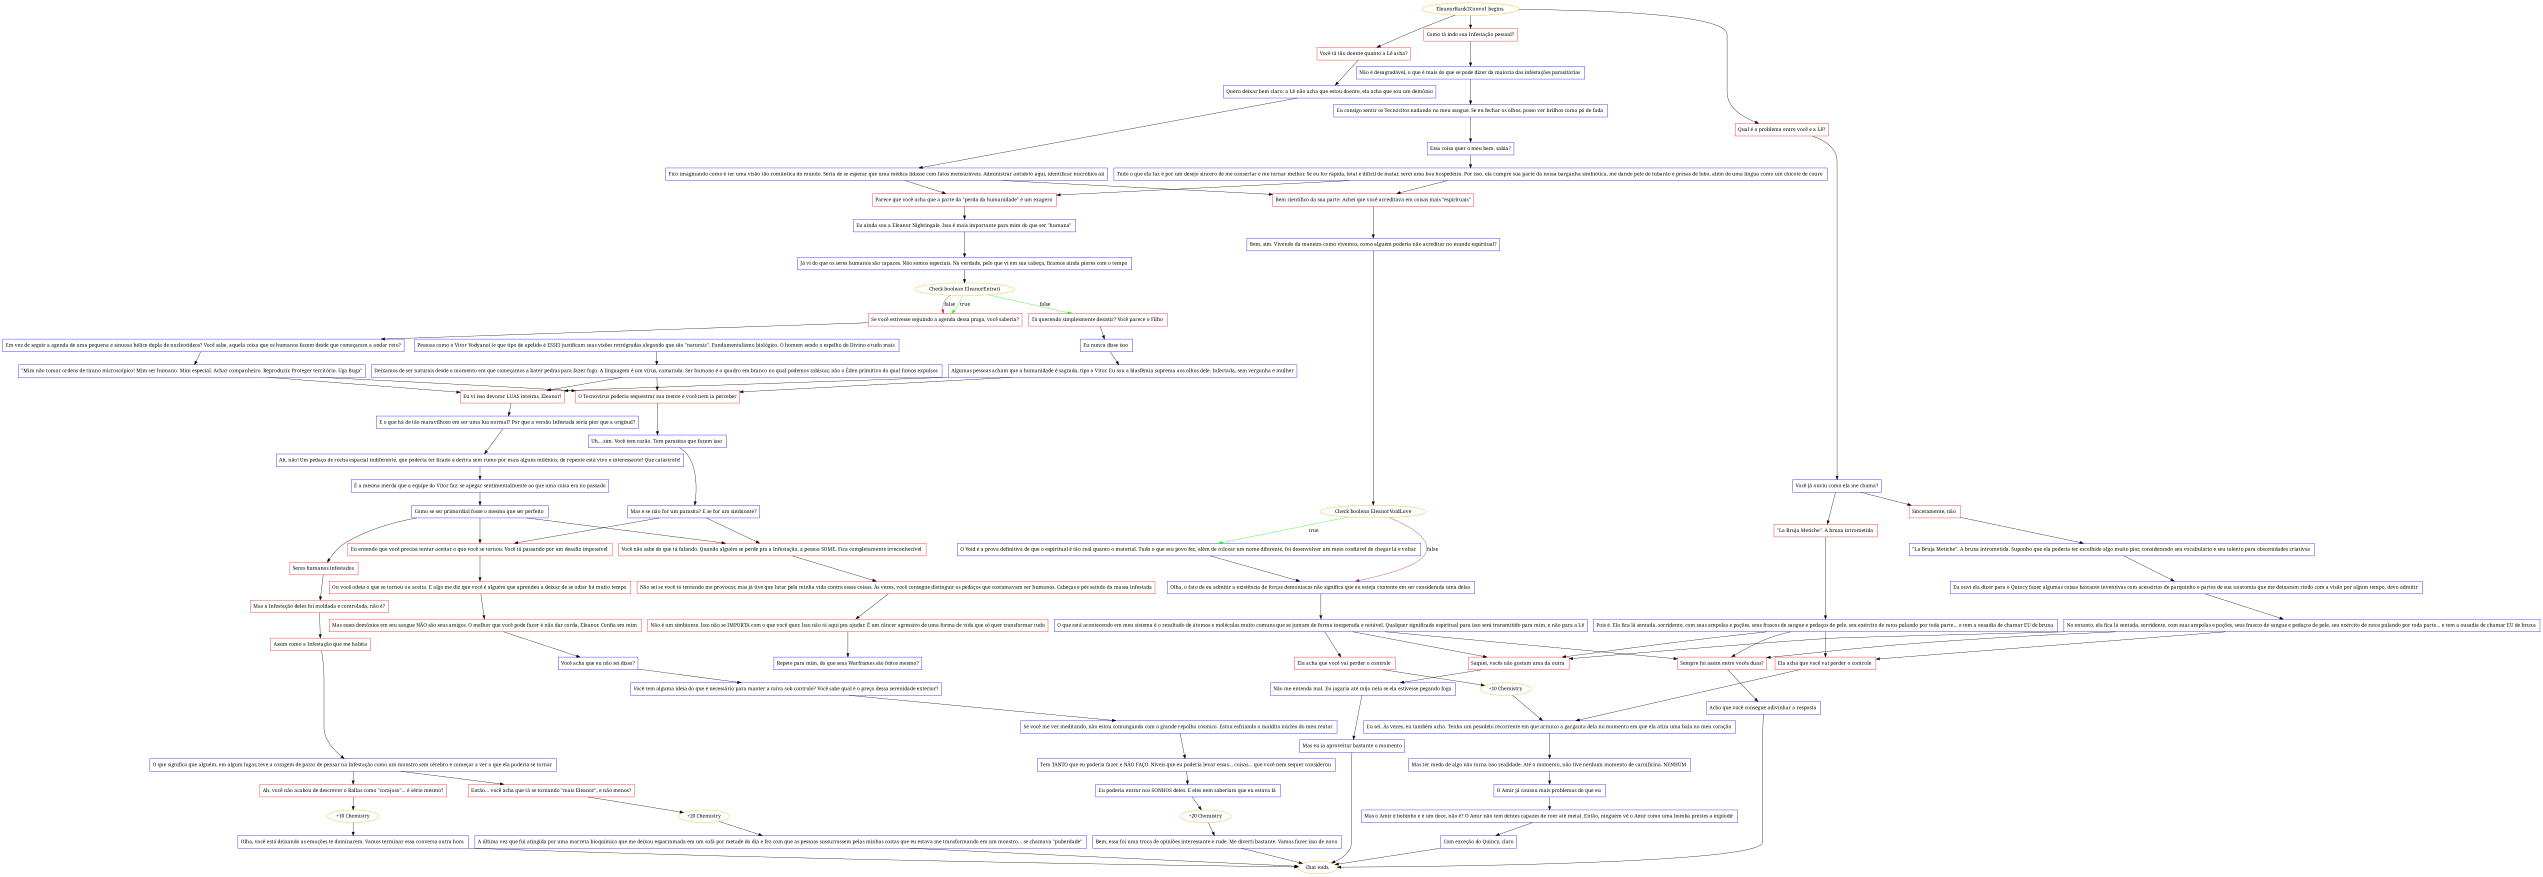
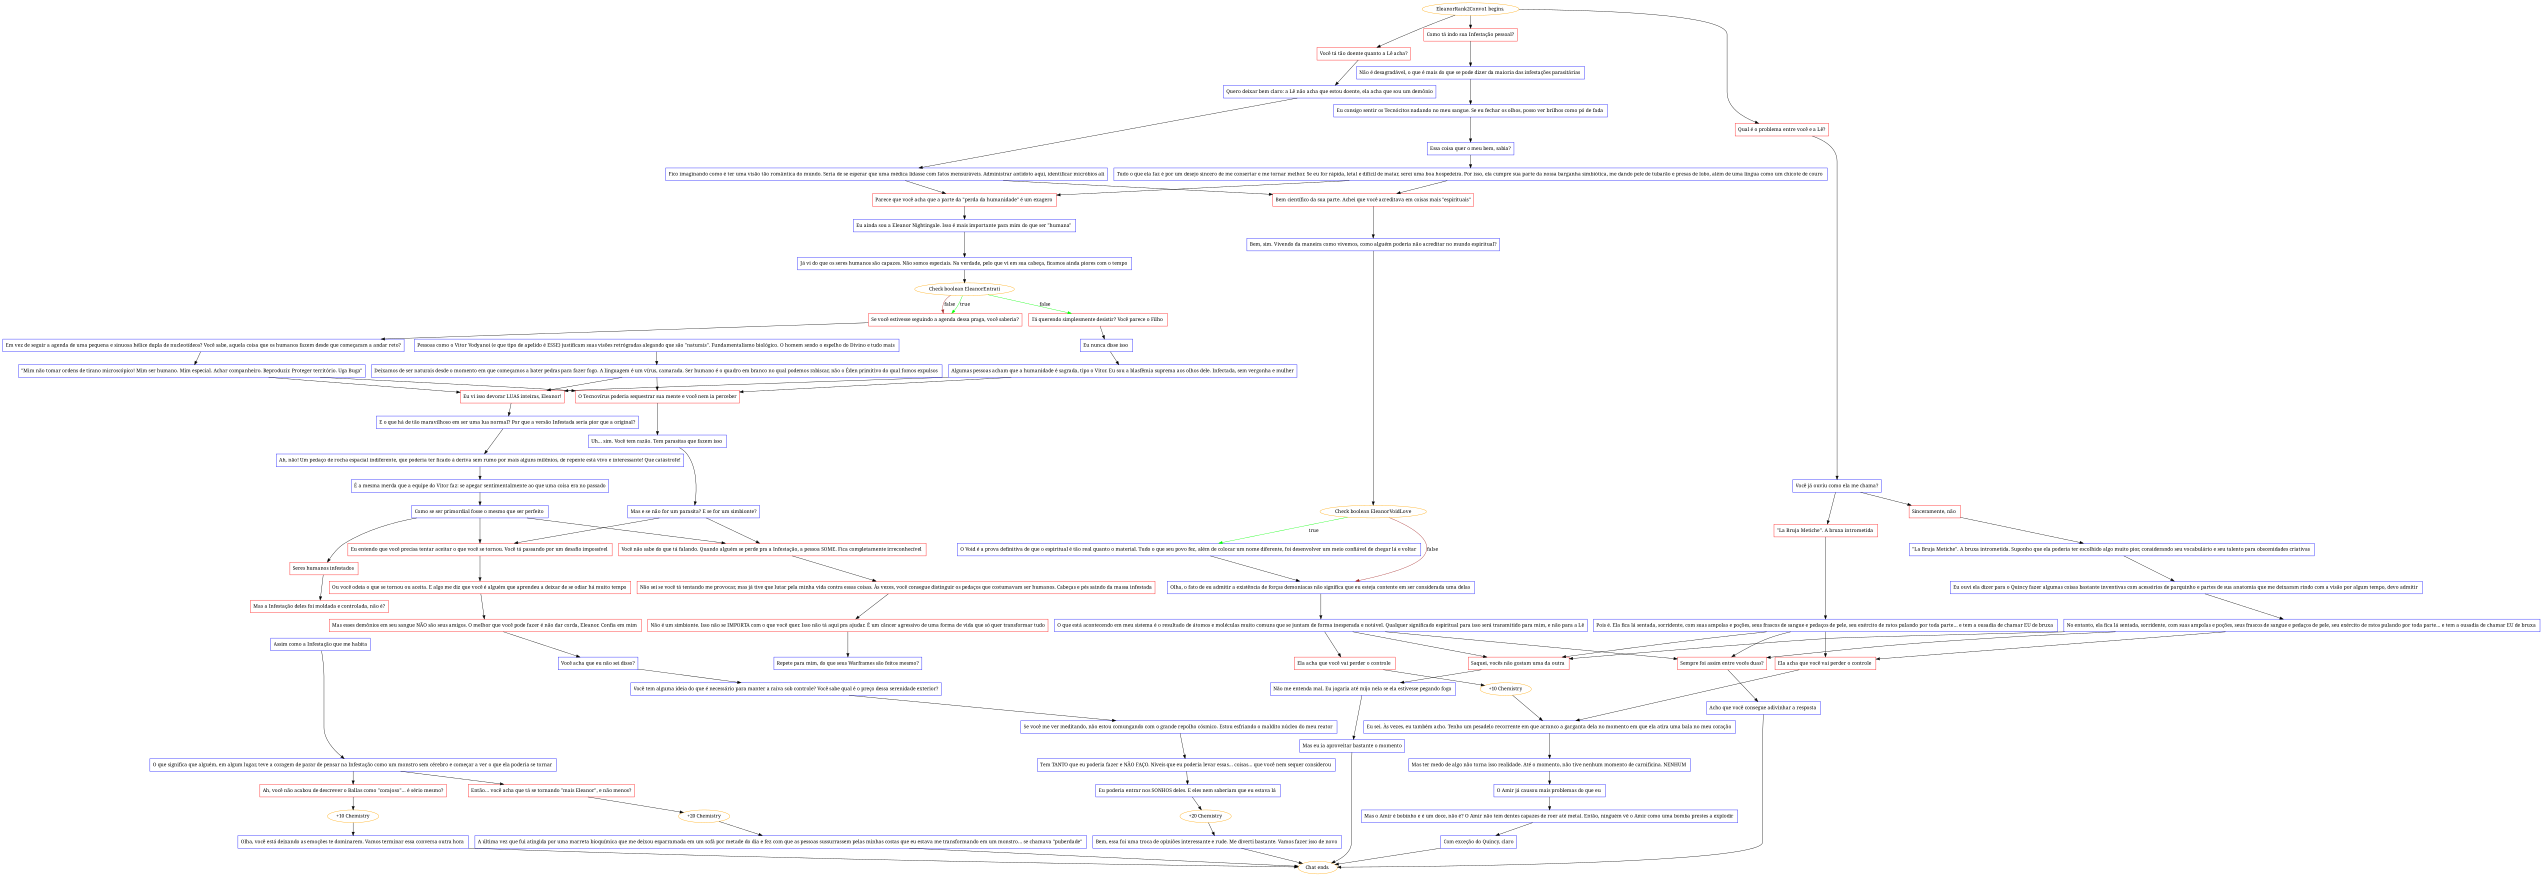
(320, 624) -> none
(320, 644) -> (320, 644)
